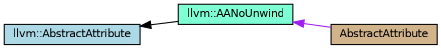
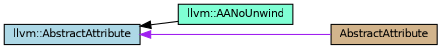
(317, 25) -> (241, 34)
